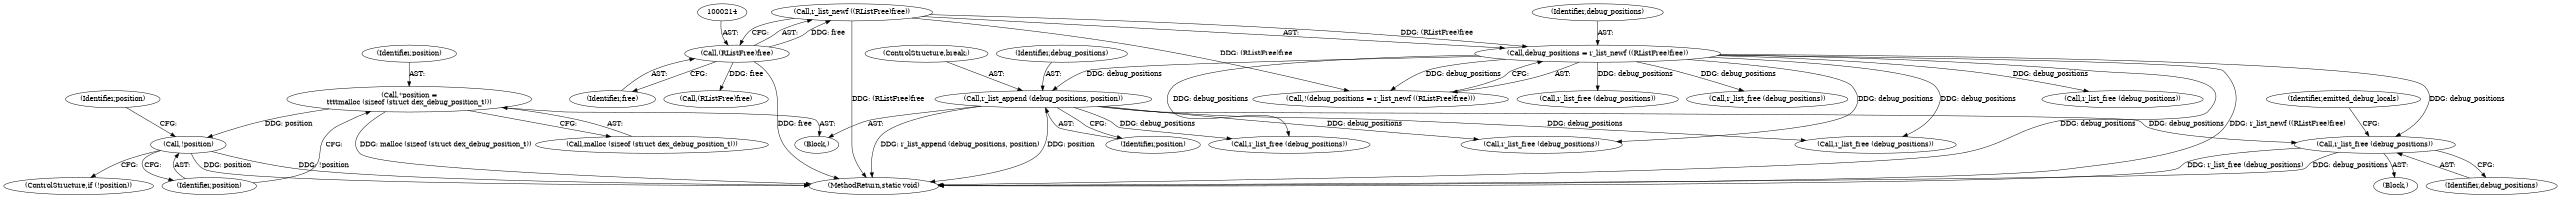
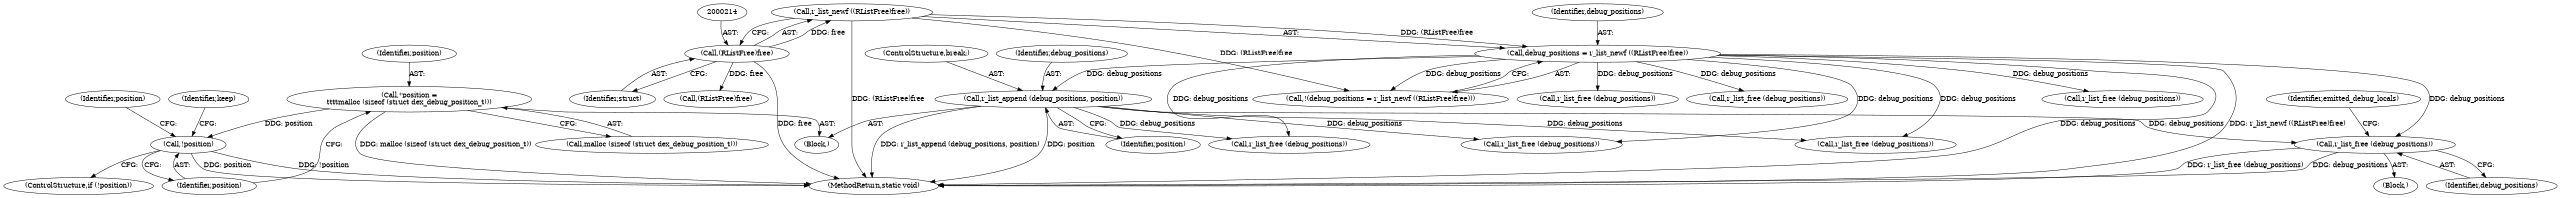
(722, 12) -> (722, 12)
none -> (209, 99)
(613, 99) -> (613, 99)
